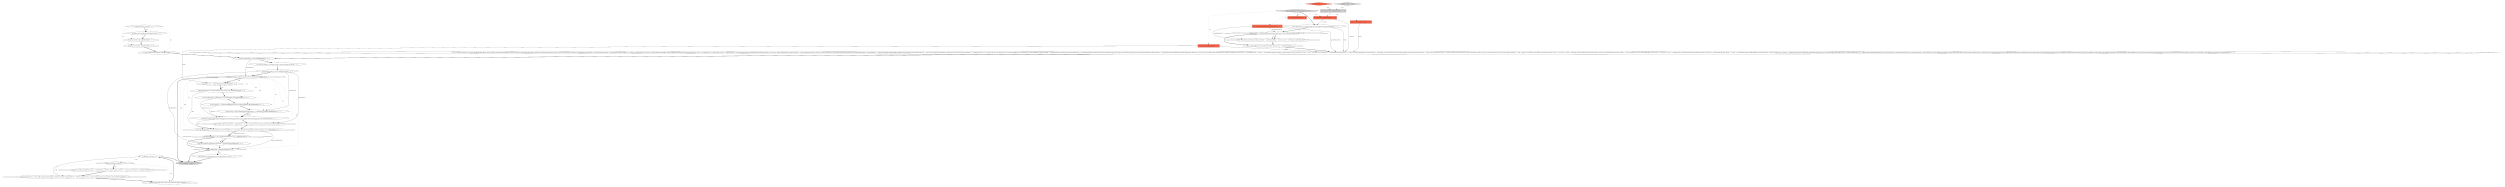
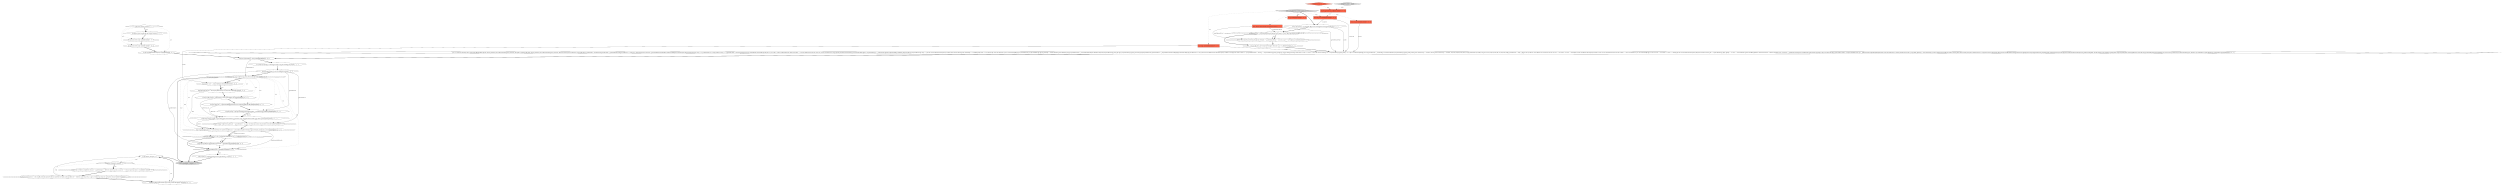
(1333, 11) -> (1333, 11)
